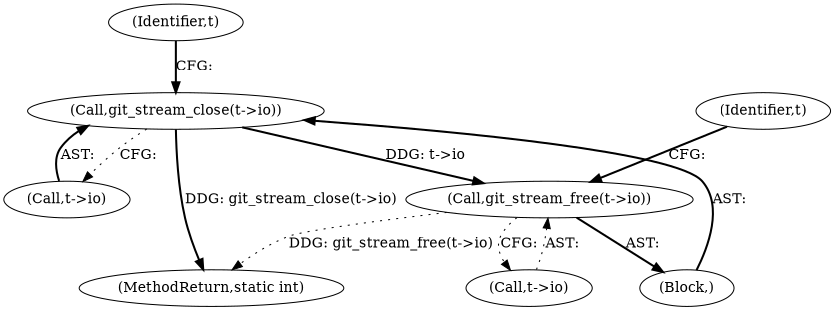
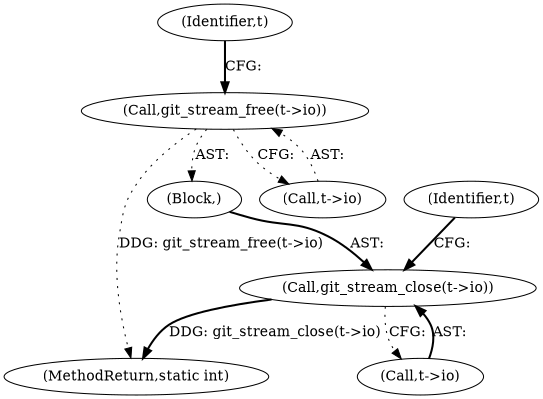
(358, 154) -> none
(616, 242) -> (195, 149)
